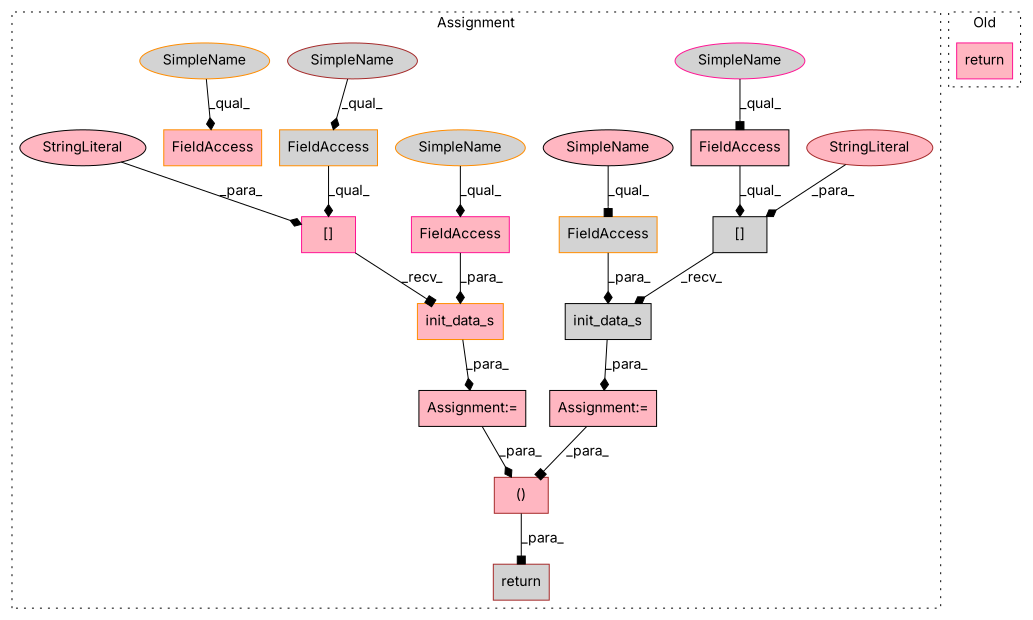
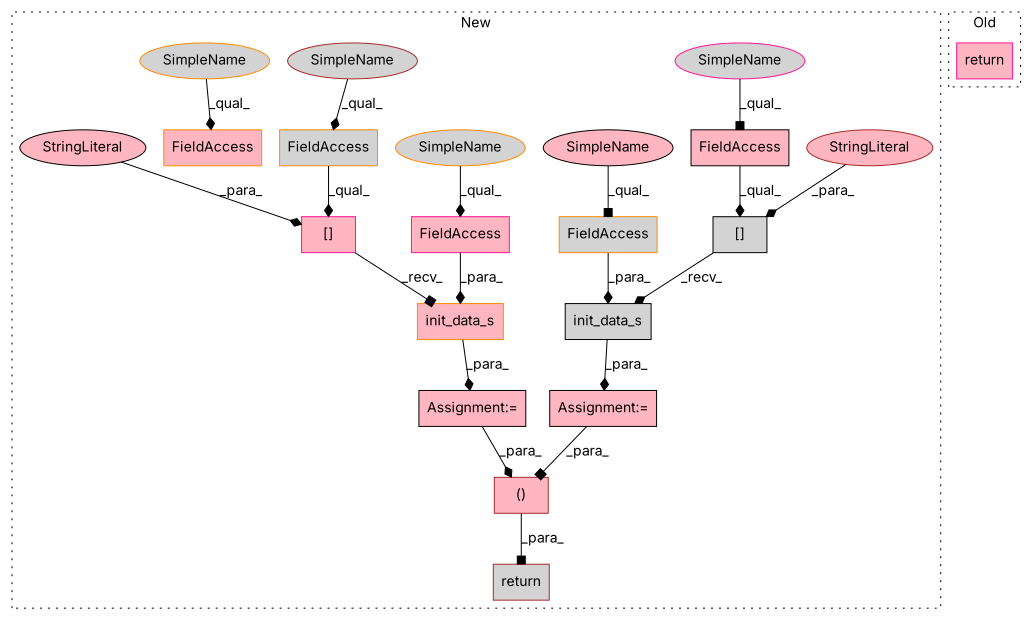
(476, 23) -> (476, 23)
